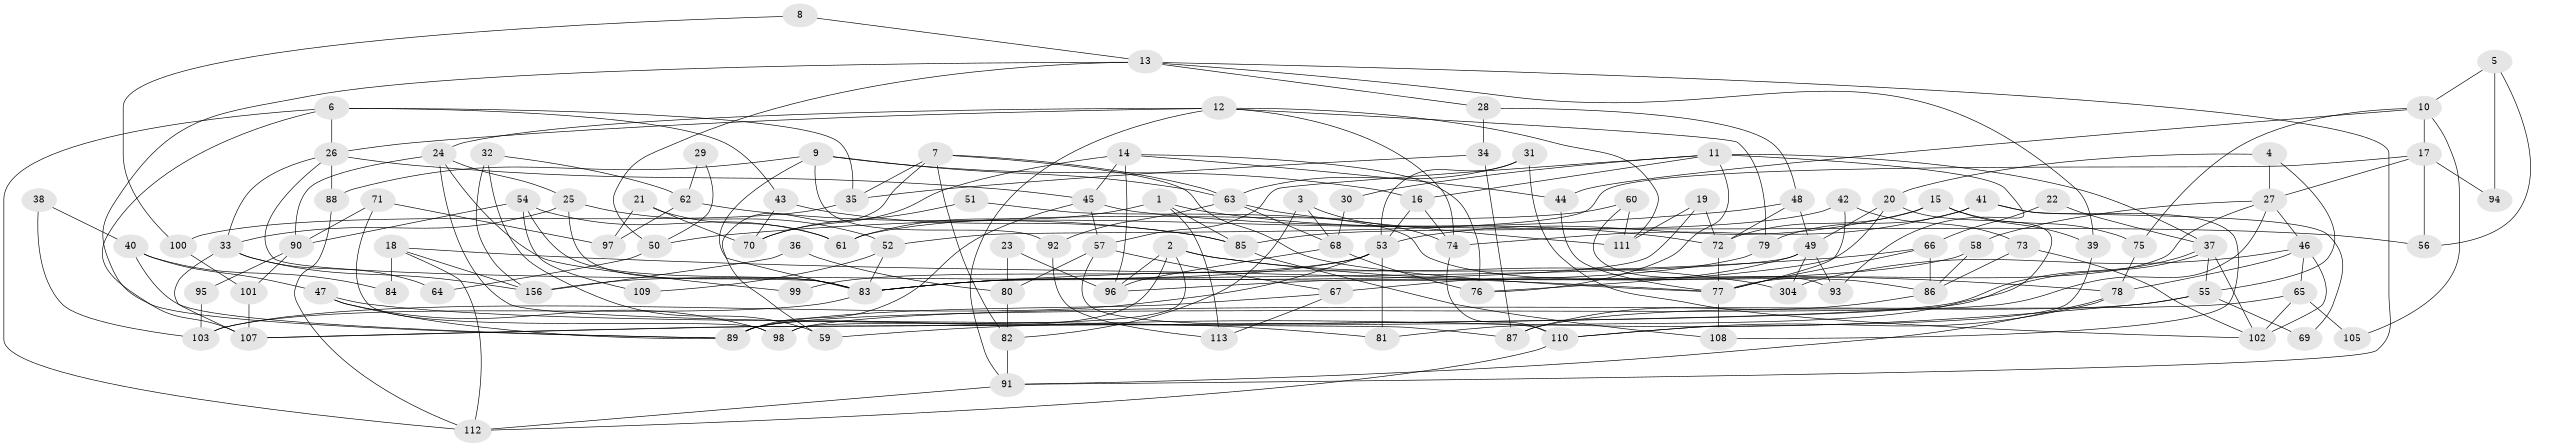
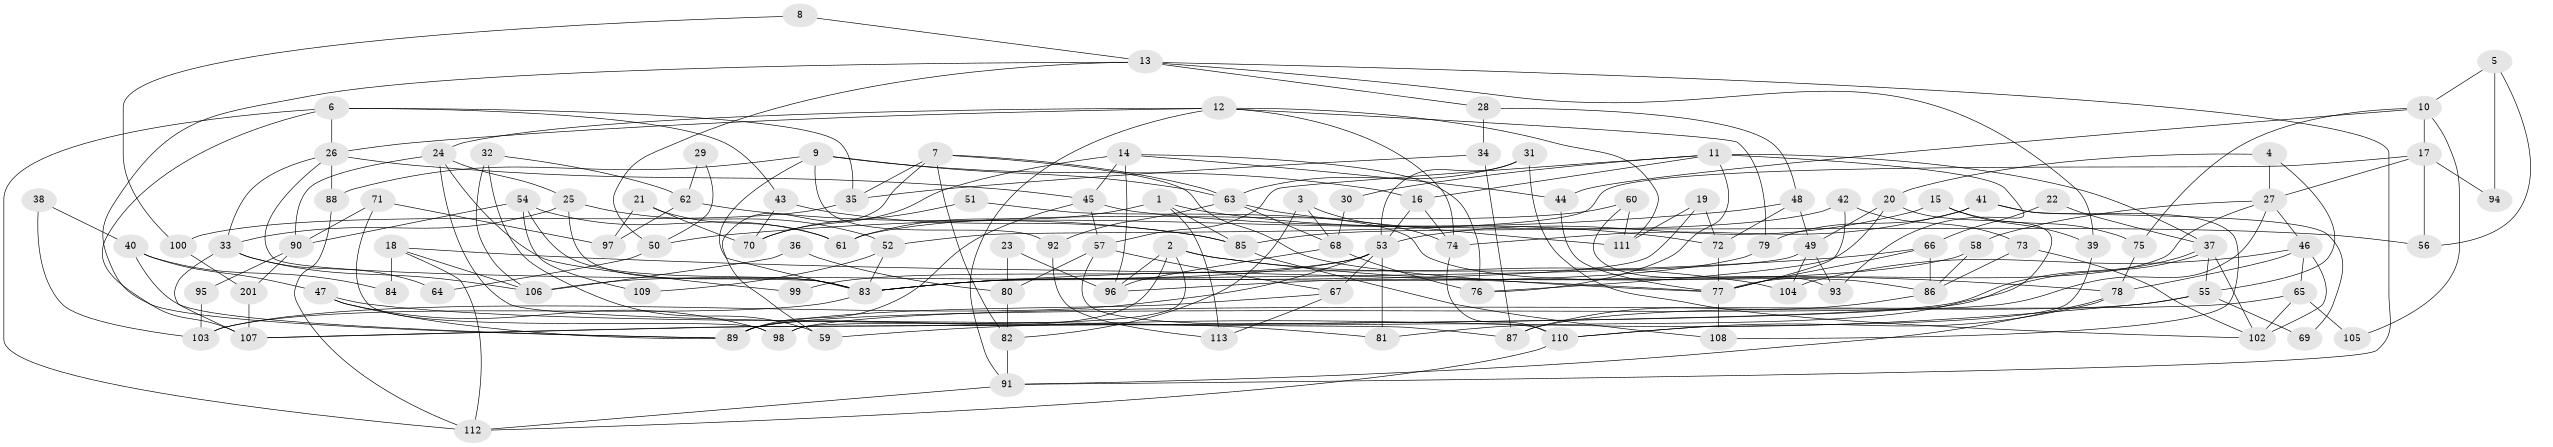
(1817, 224) -> none
(1576, 278) -> (1359, 269)
(249, 293) -> (249, 293)
(534, 293) -> (534, 293)
(1788, 293) -> (1788, 293)
